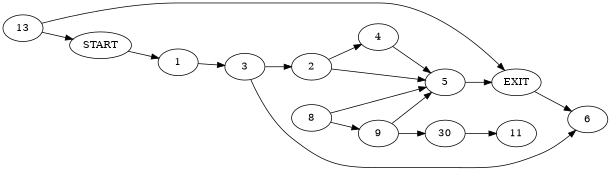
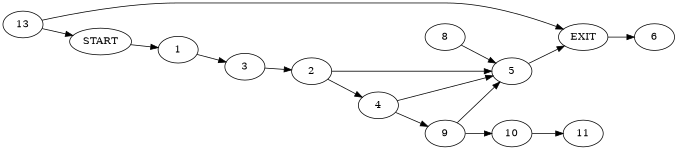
(341, 125) -> (408, 118)
(445, 133) -> (512, 134)
(395, 168) -> none
